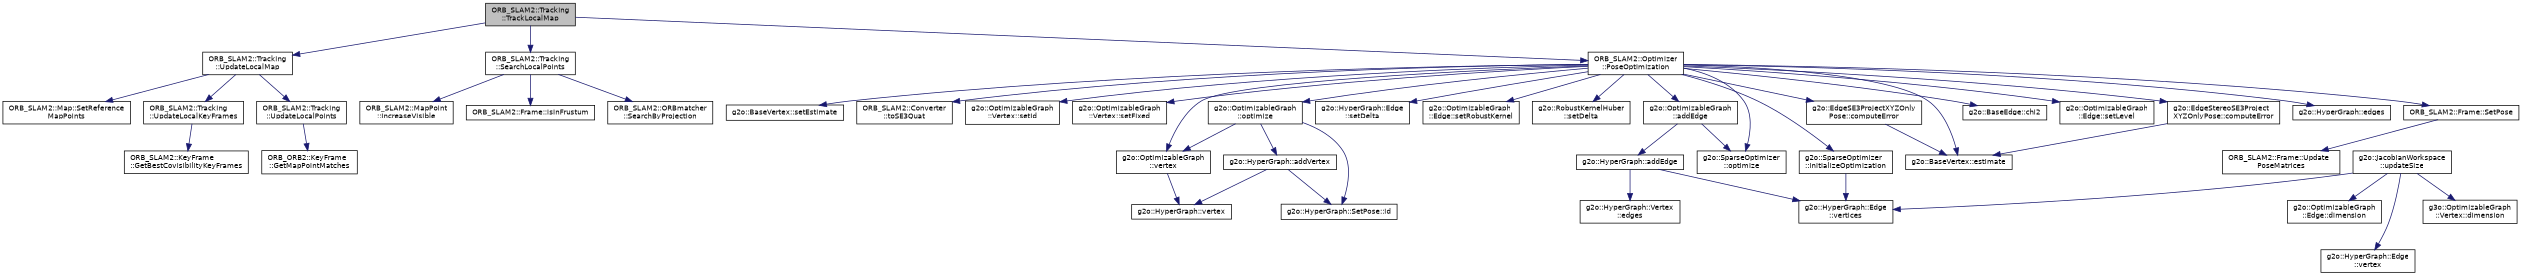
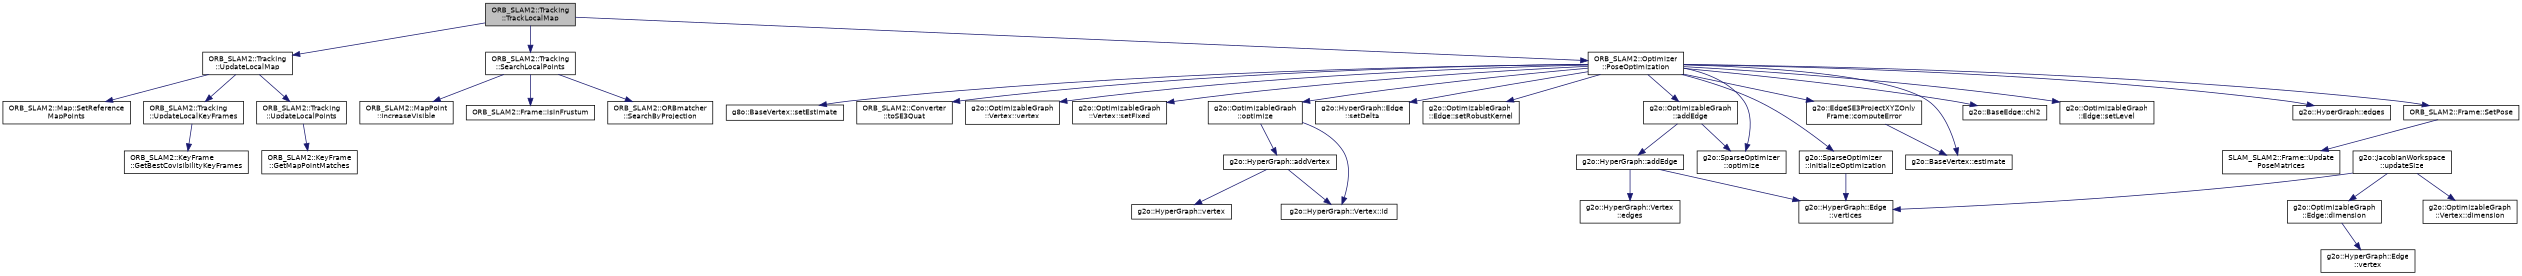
(785, 113) -> (785, 113)
(1012, 113) -> (1012, 113)
(1581, 113) -> none
(1864, 113) -> (1864, 113)
(2224, 113) -> none
(310, 162) -> (310, 162)
(1163, 162) -> none
(2281, 162) -> (2281, 162)
(2393, 210) -> (2349, 233)
(1339, 212) -> (1339, 212)
(2470, 212) -> (2470, 212)
